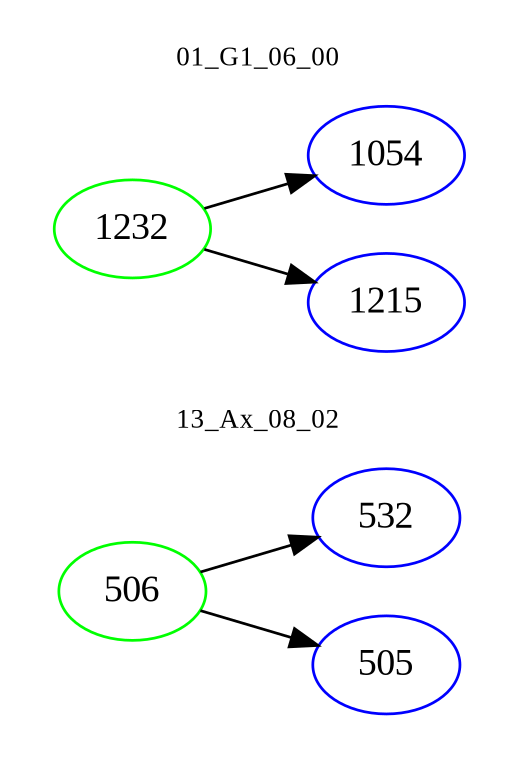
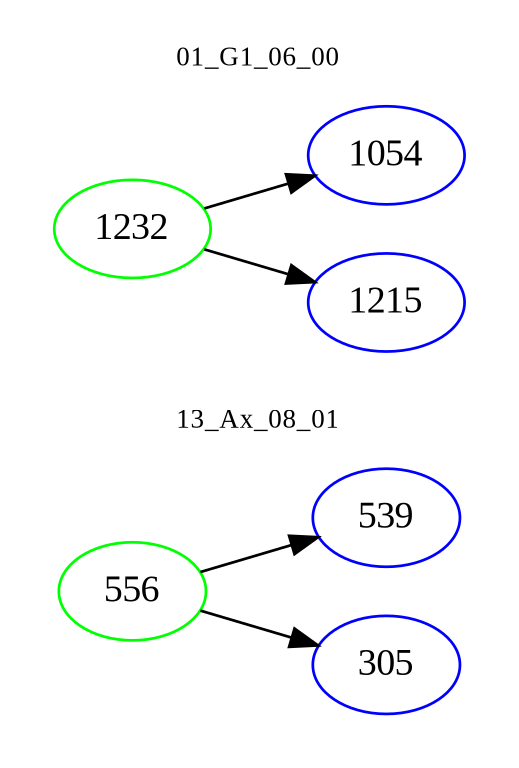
(259, 421) -> (259, 421)
(386, 518) -> (386, 518)
(132, 591) -> (132, 591)
(386, 665) -> (386, 665)
